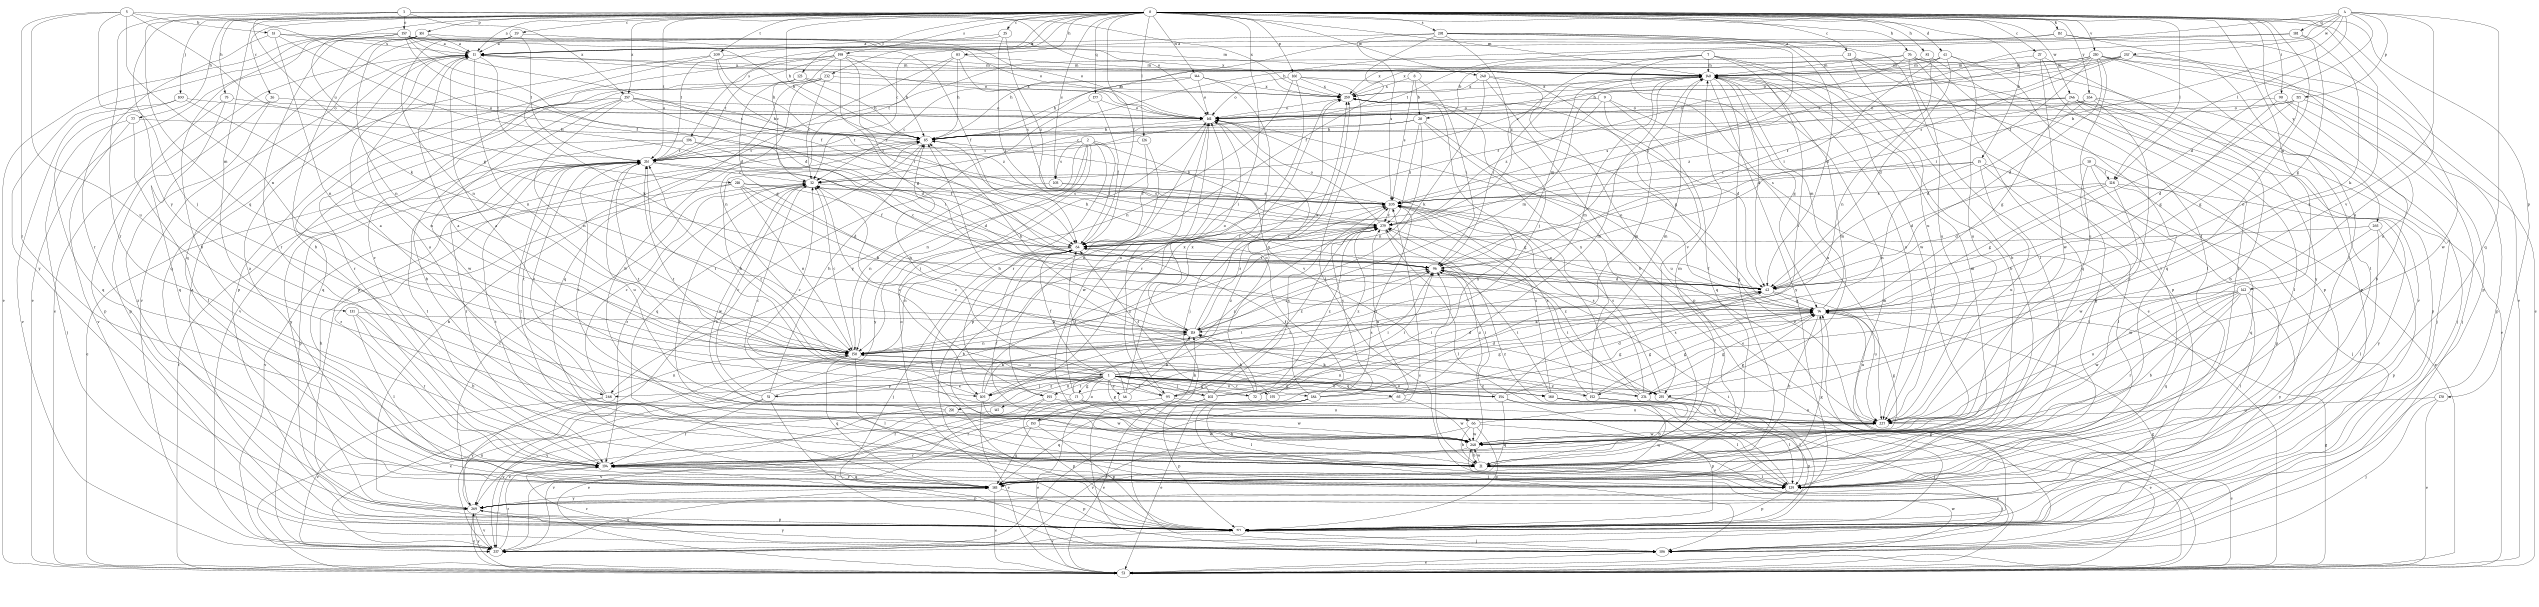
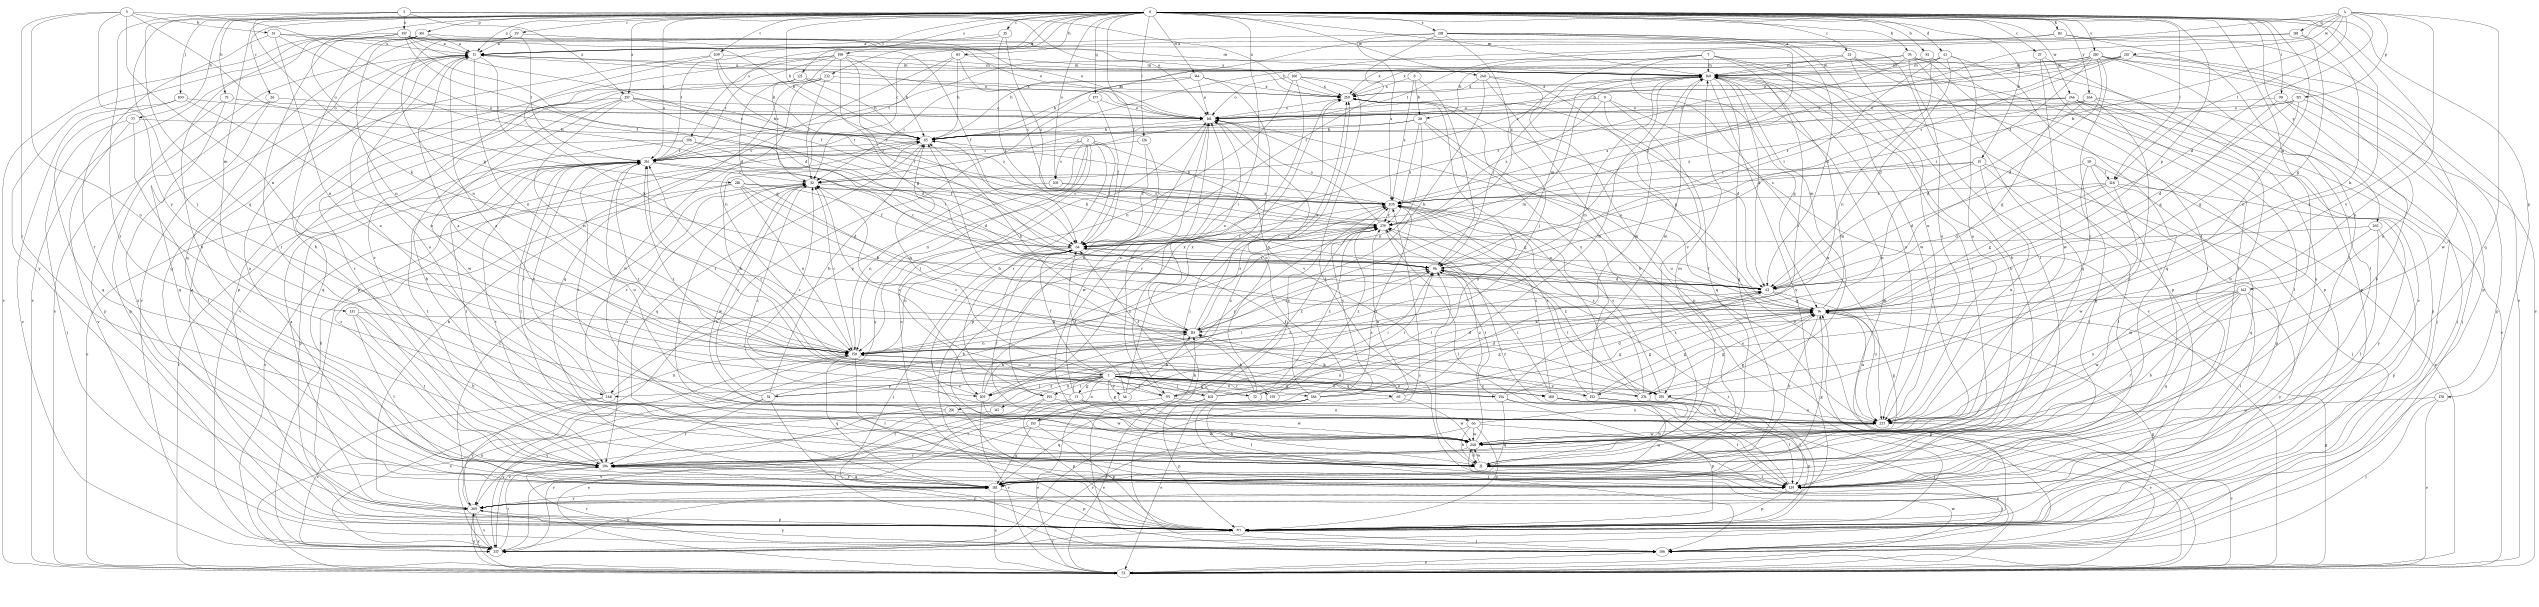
(1256, 22) -> (2090, 19)
(1907, 68) -> (1780, 65)
(1973, 269) -> (1973, 269)
(291, 322) -> (291, 322)
